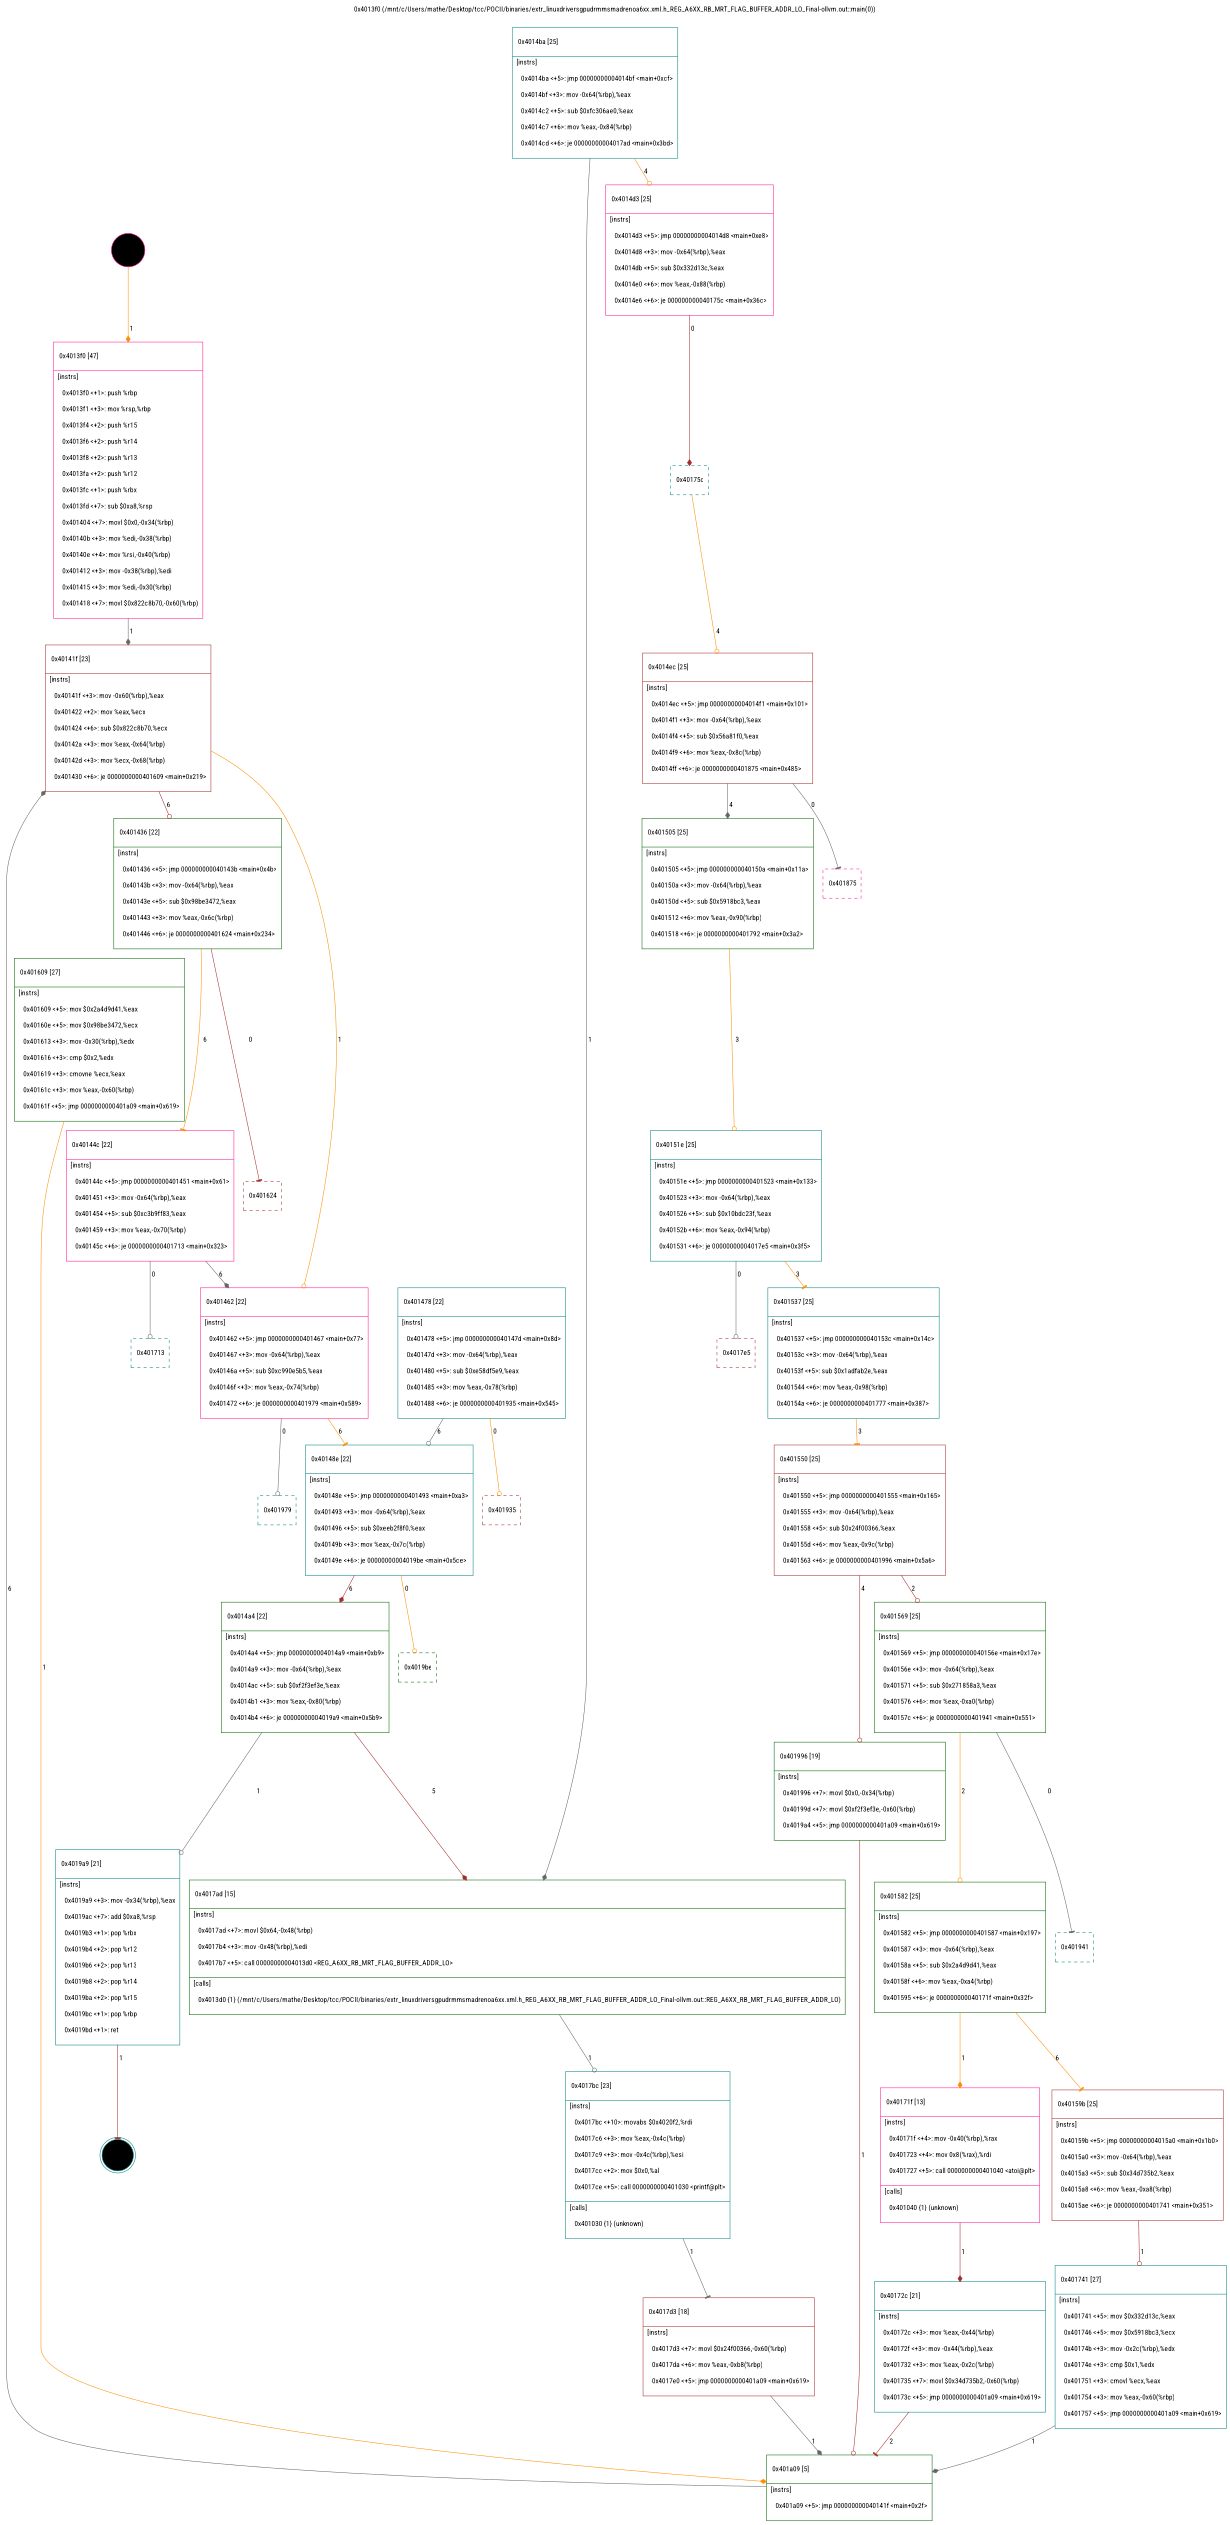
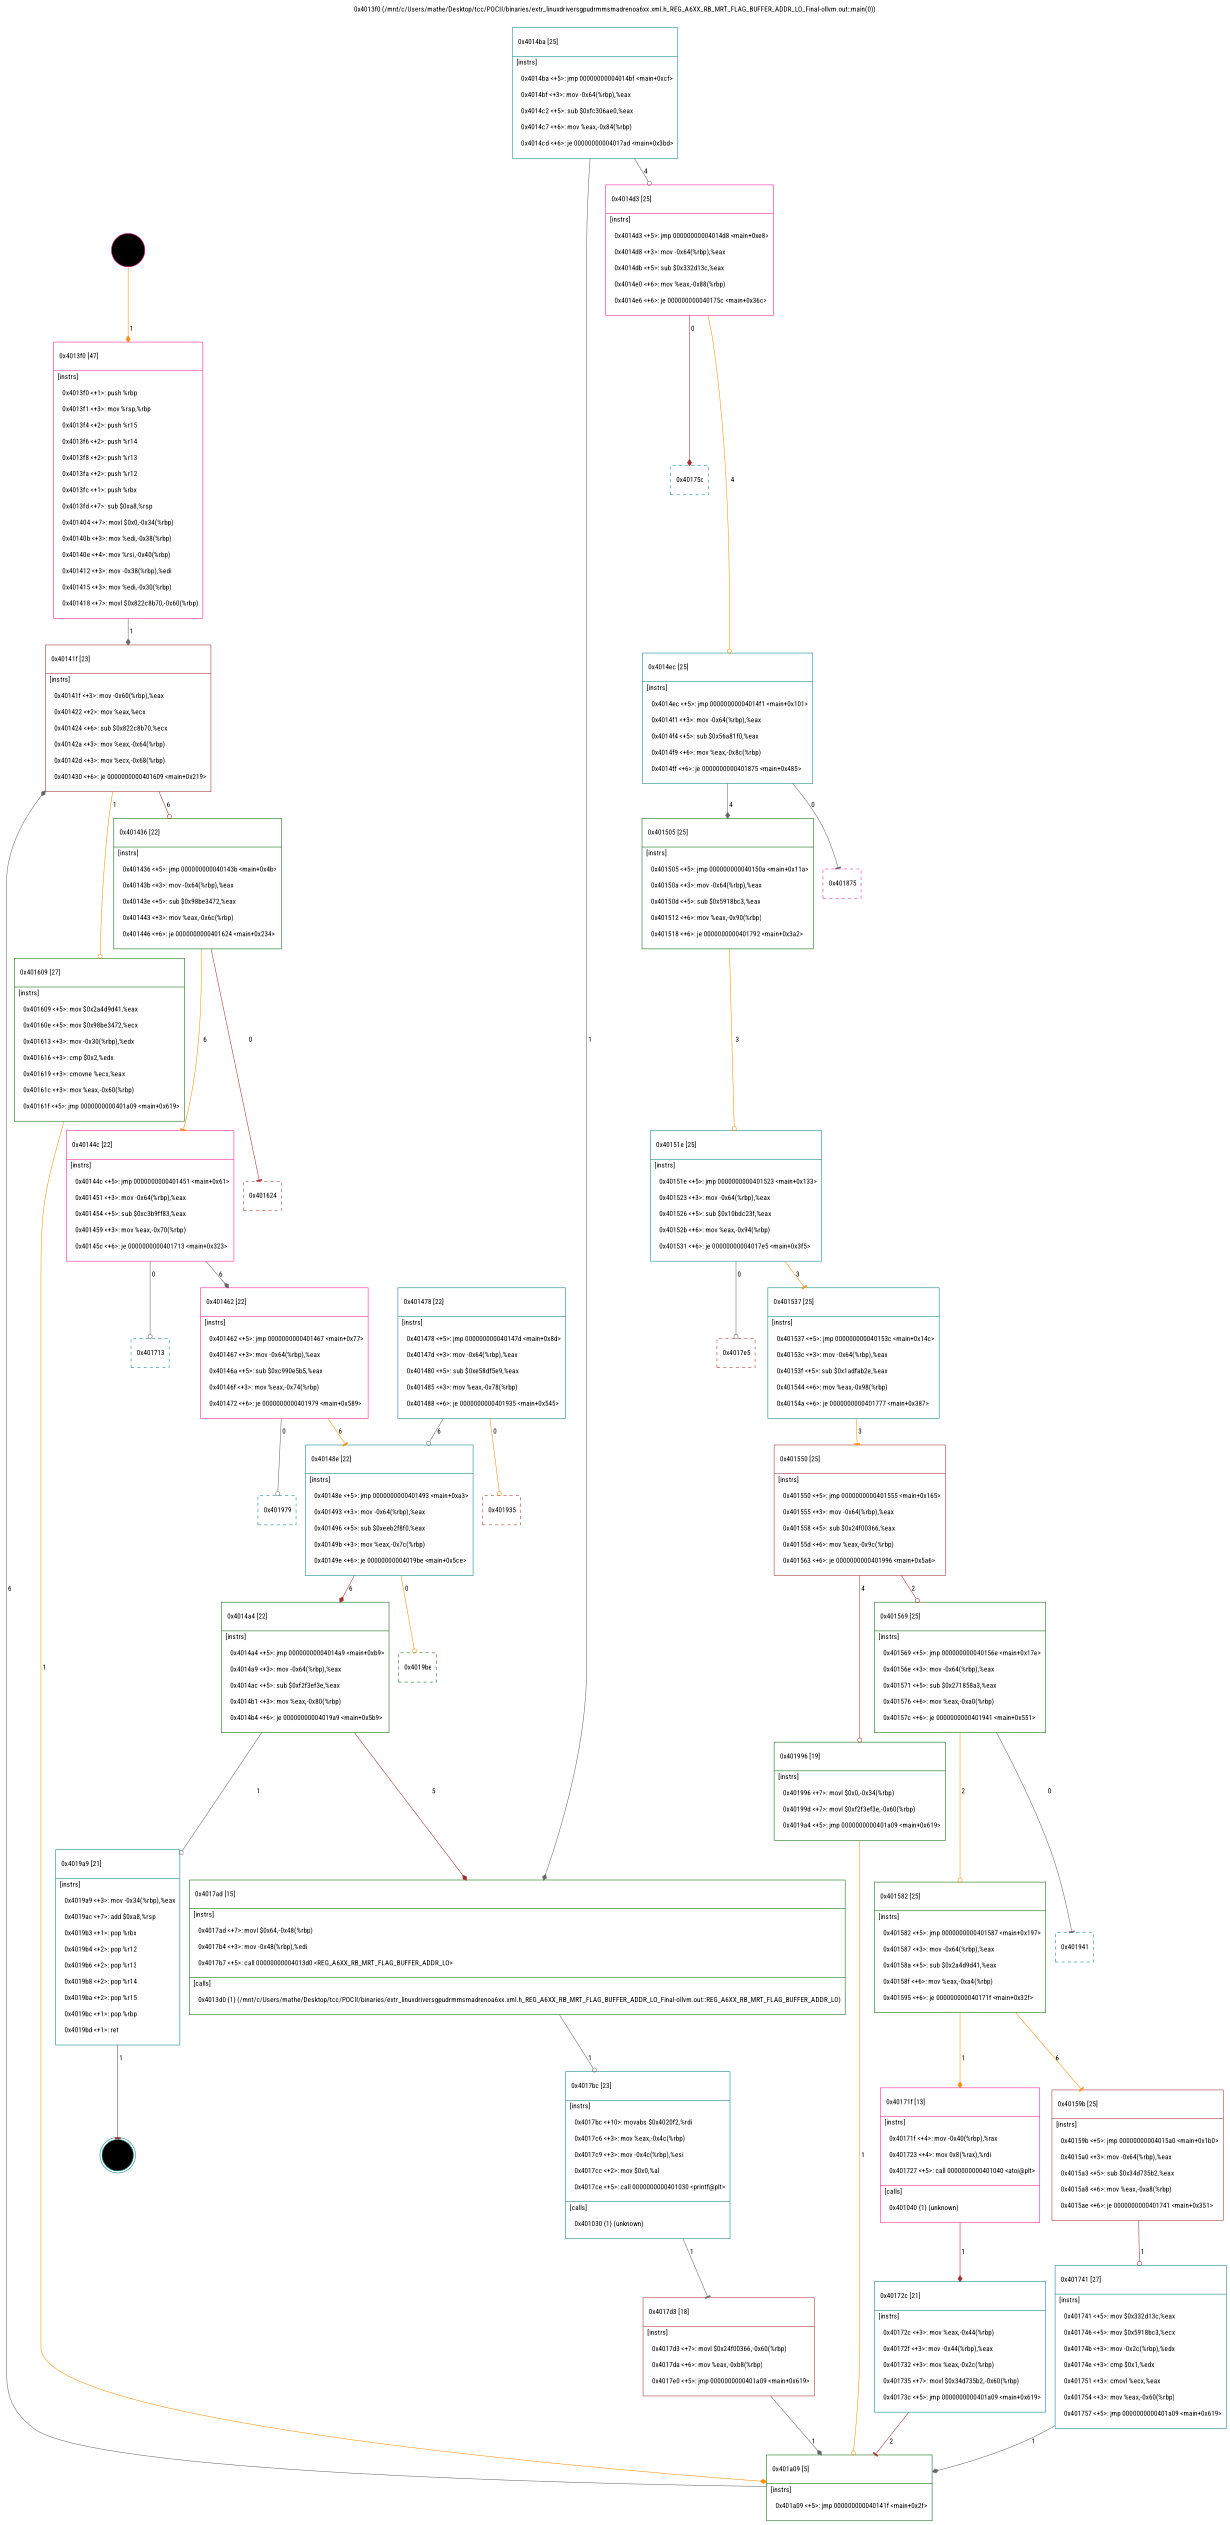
(641, 170) -> (641, 170)
(704, 572) -> (726, 482)
(728, 718) -> (728, 718)
(334, 998) -> (104, 873)
(860, 2146) -> (860, 2146)
